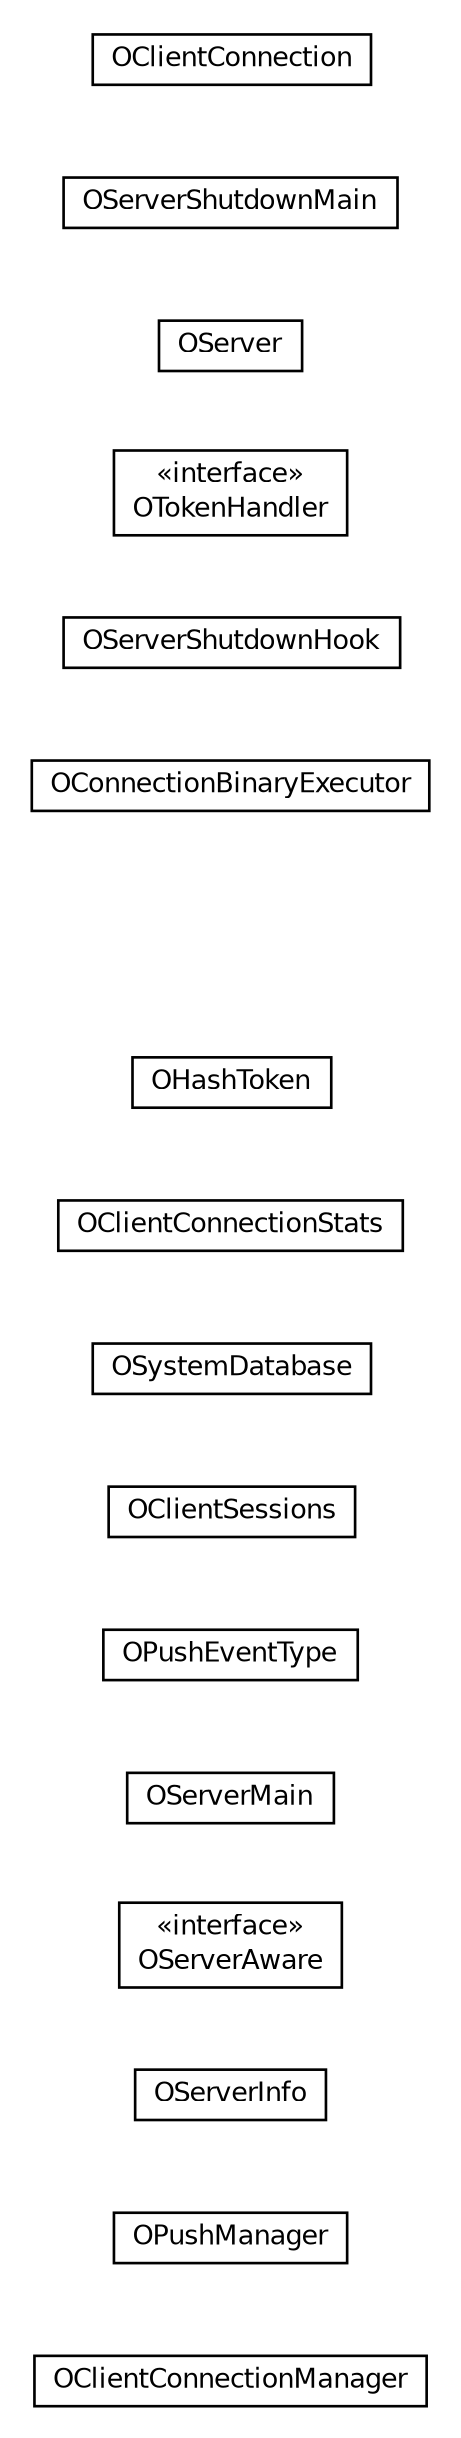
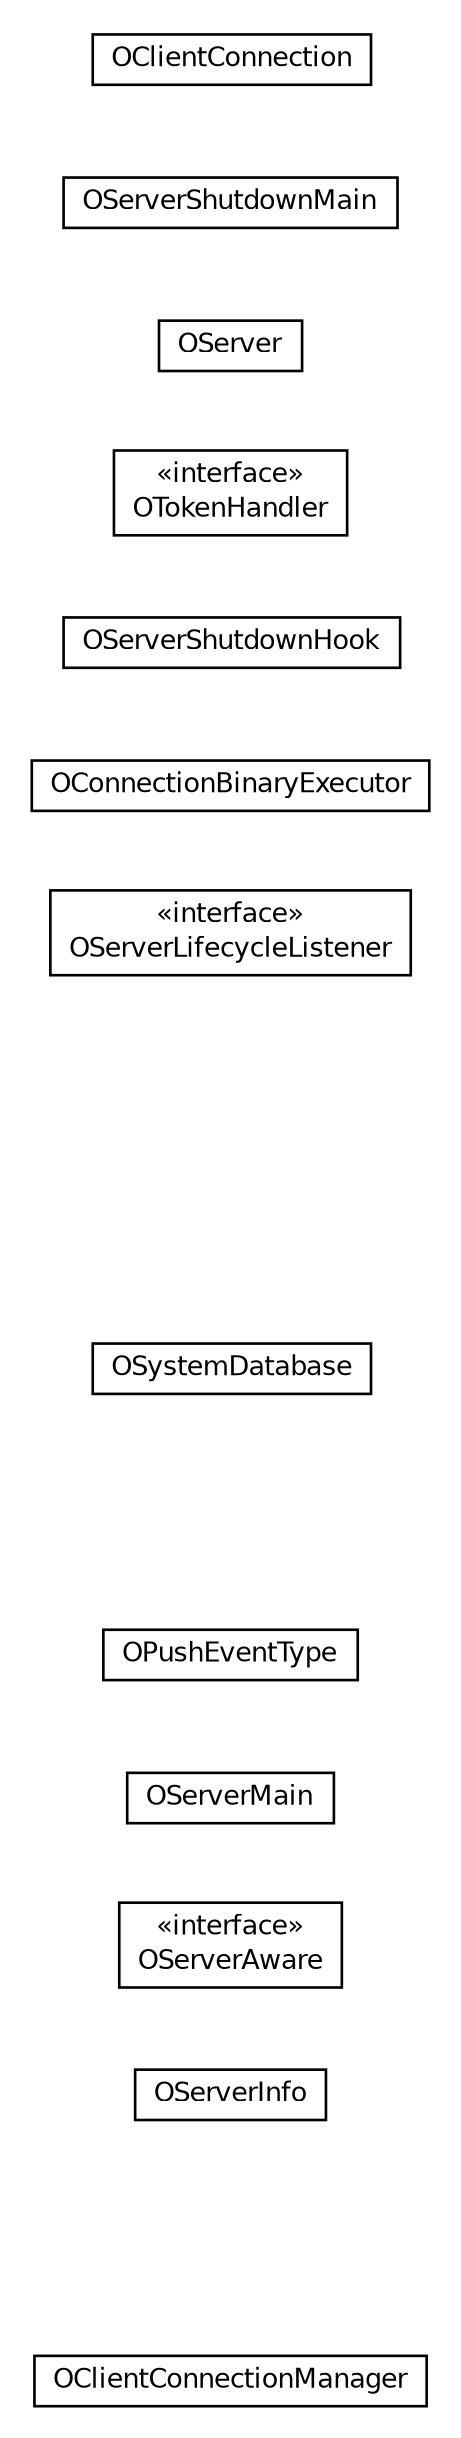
none -> (231, 933)
(231, 1081) -> none
(231, 1224) -> none
(231, 1511) -> none
(231, 2237) -> none
